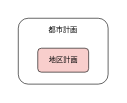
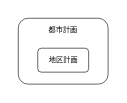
(63, 60) -> (63, 60)
